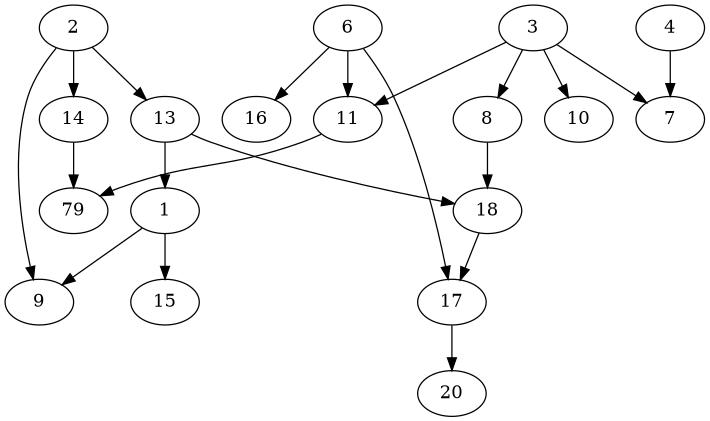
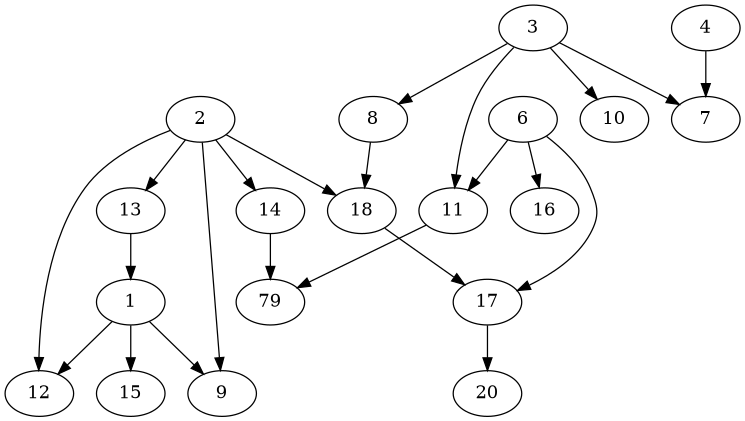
(315, 173) -> (275, 162)
none -> (39, 394)
